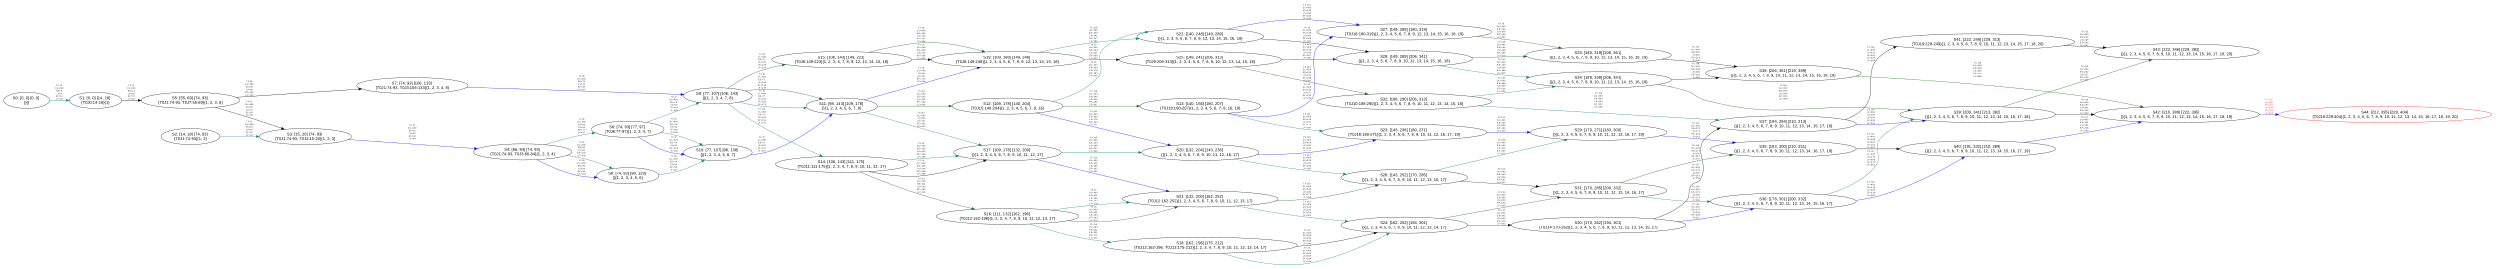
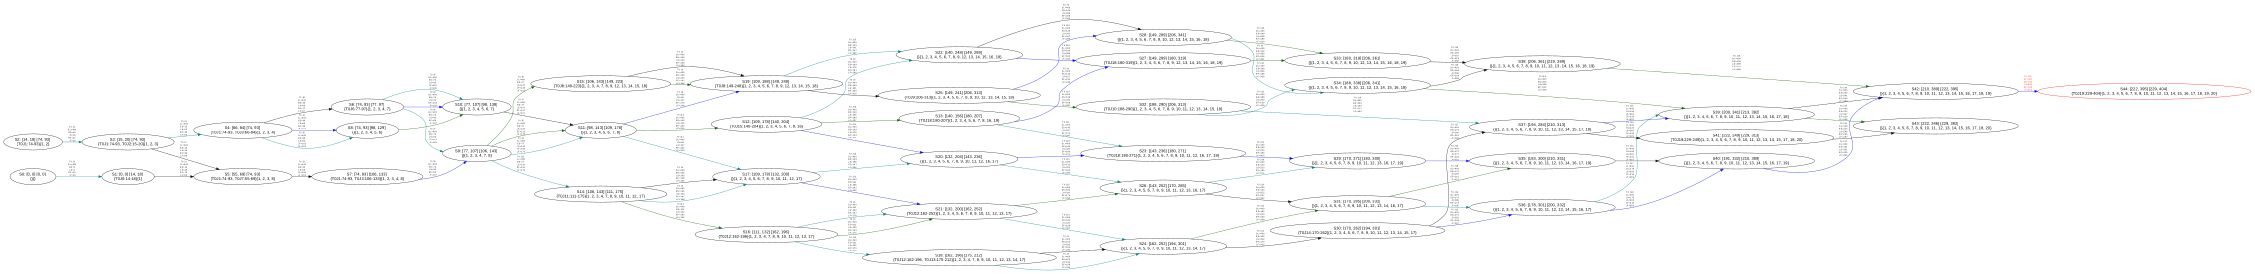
(249, 117) -> (184, 159)
(568, 138) -> (296, 114)
(793, 141) -> (537, 118)
(411, 144) -> (183, 136)
(681, 170) -> (430, 126)
